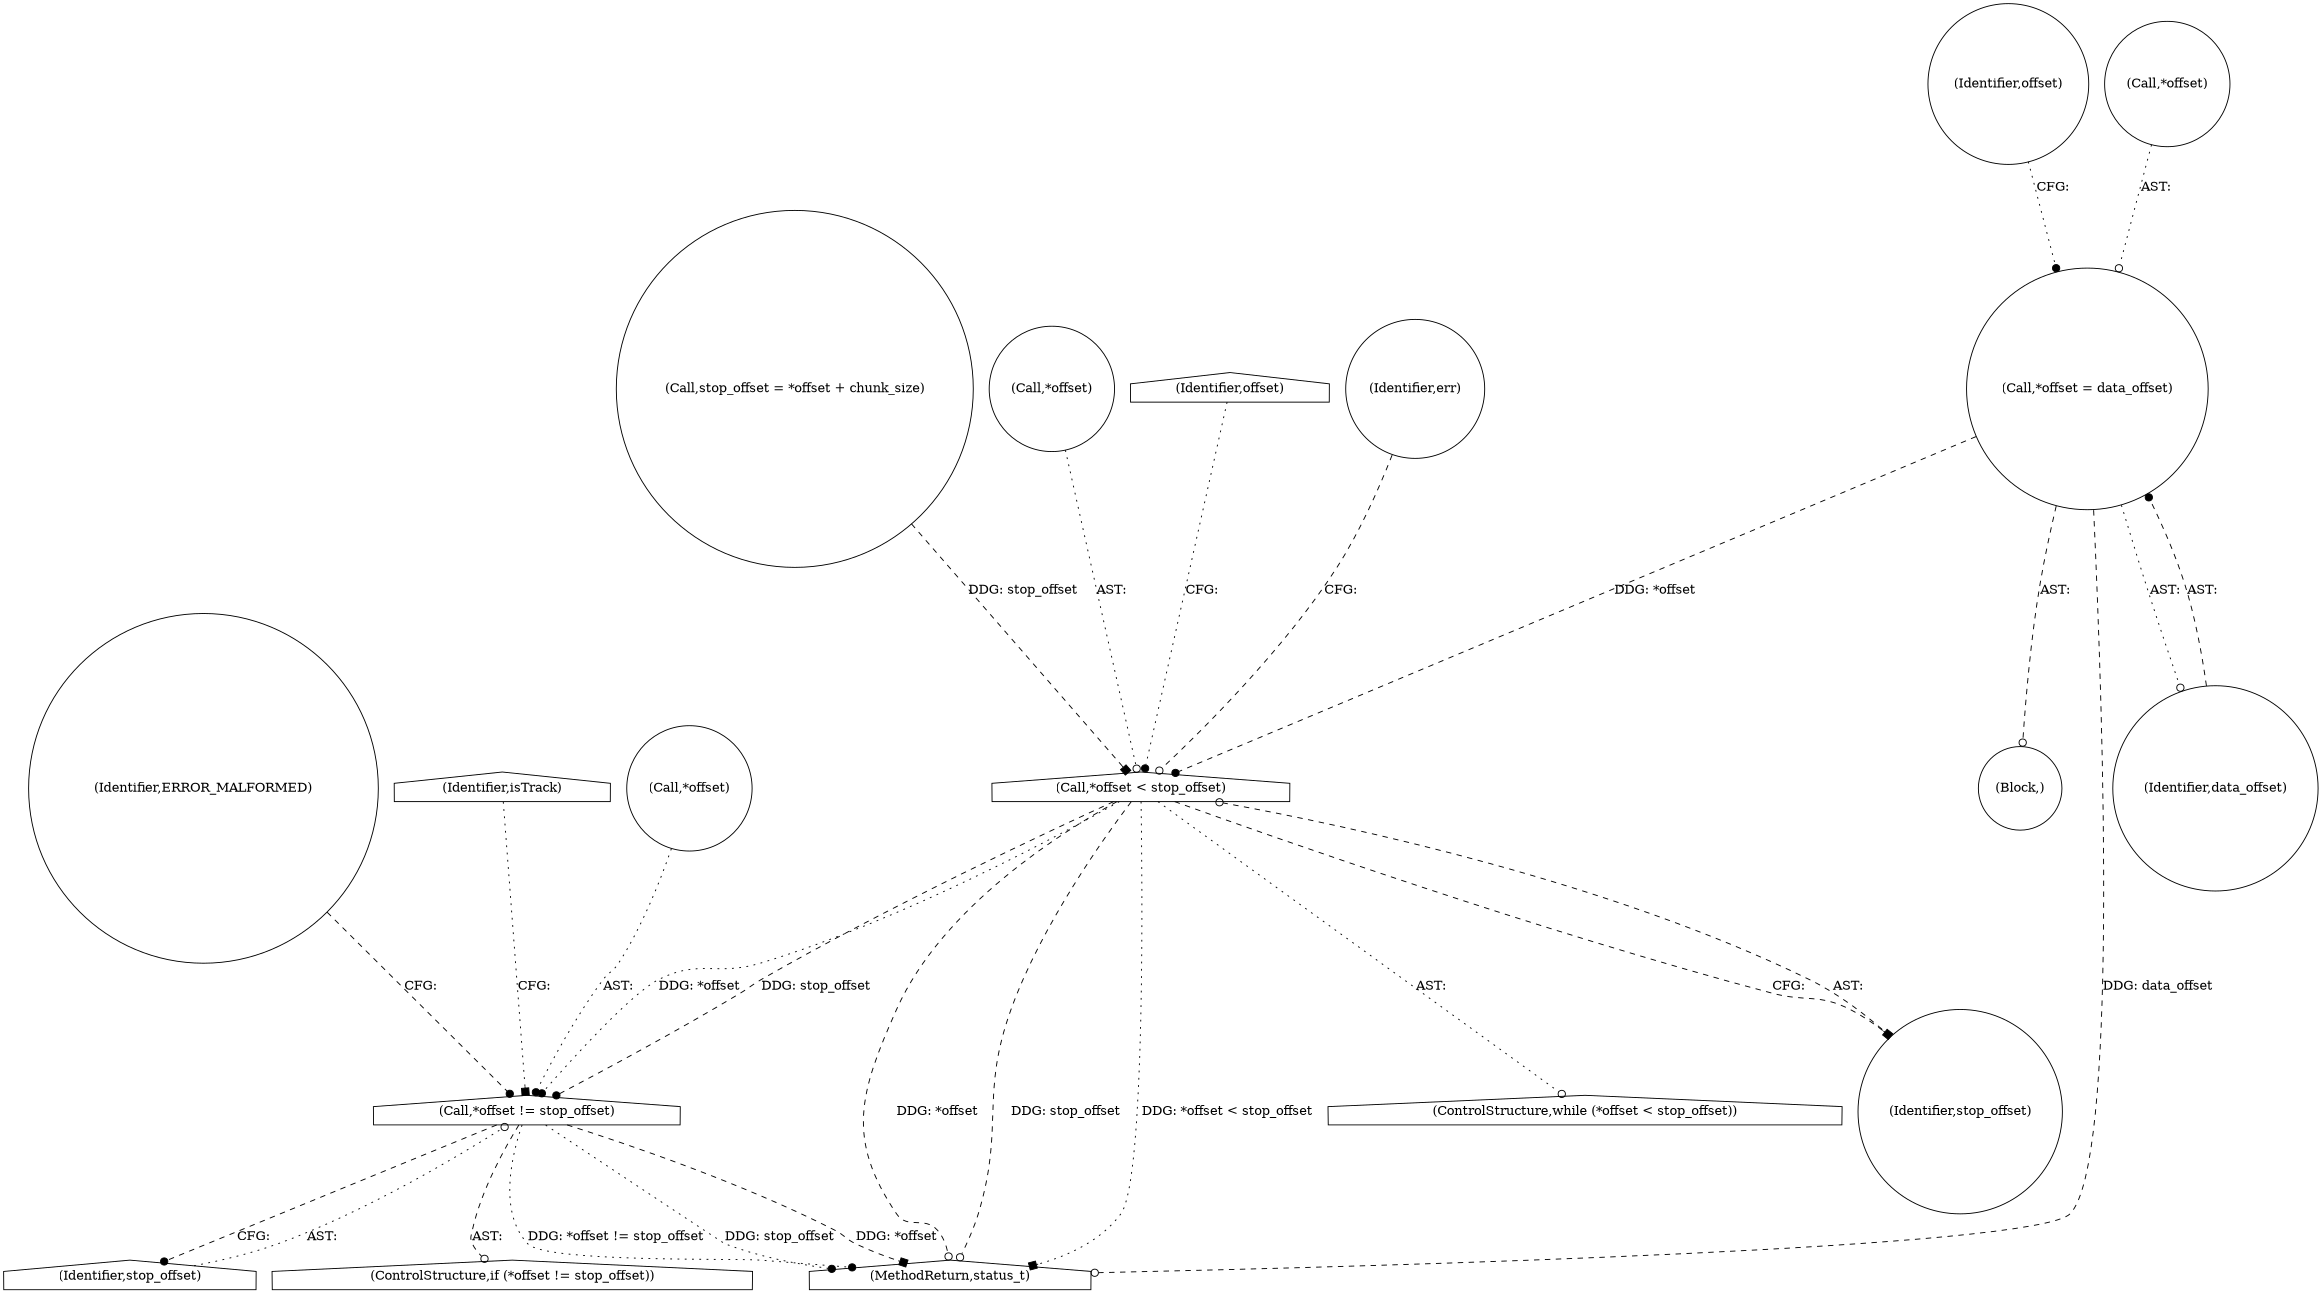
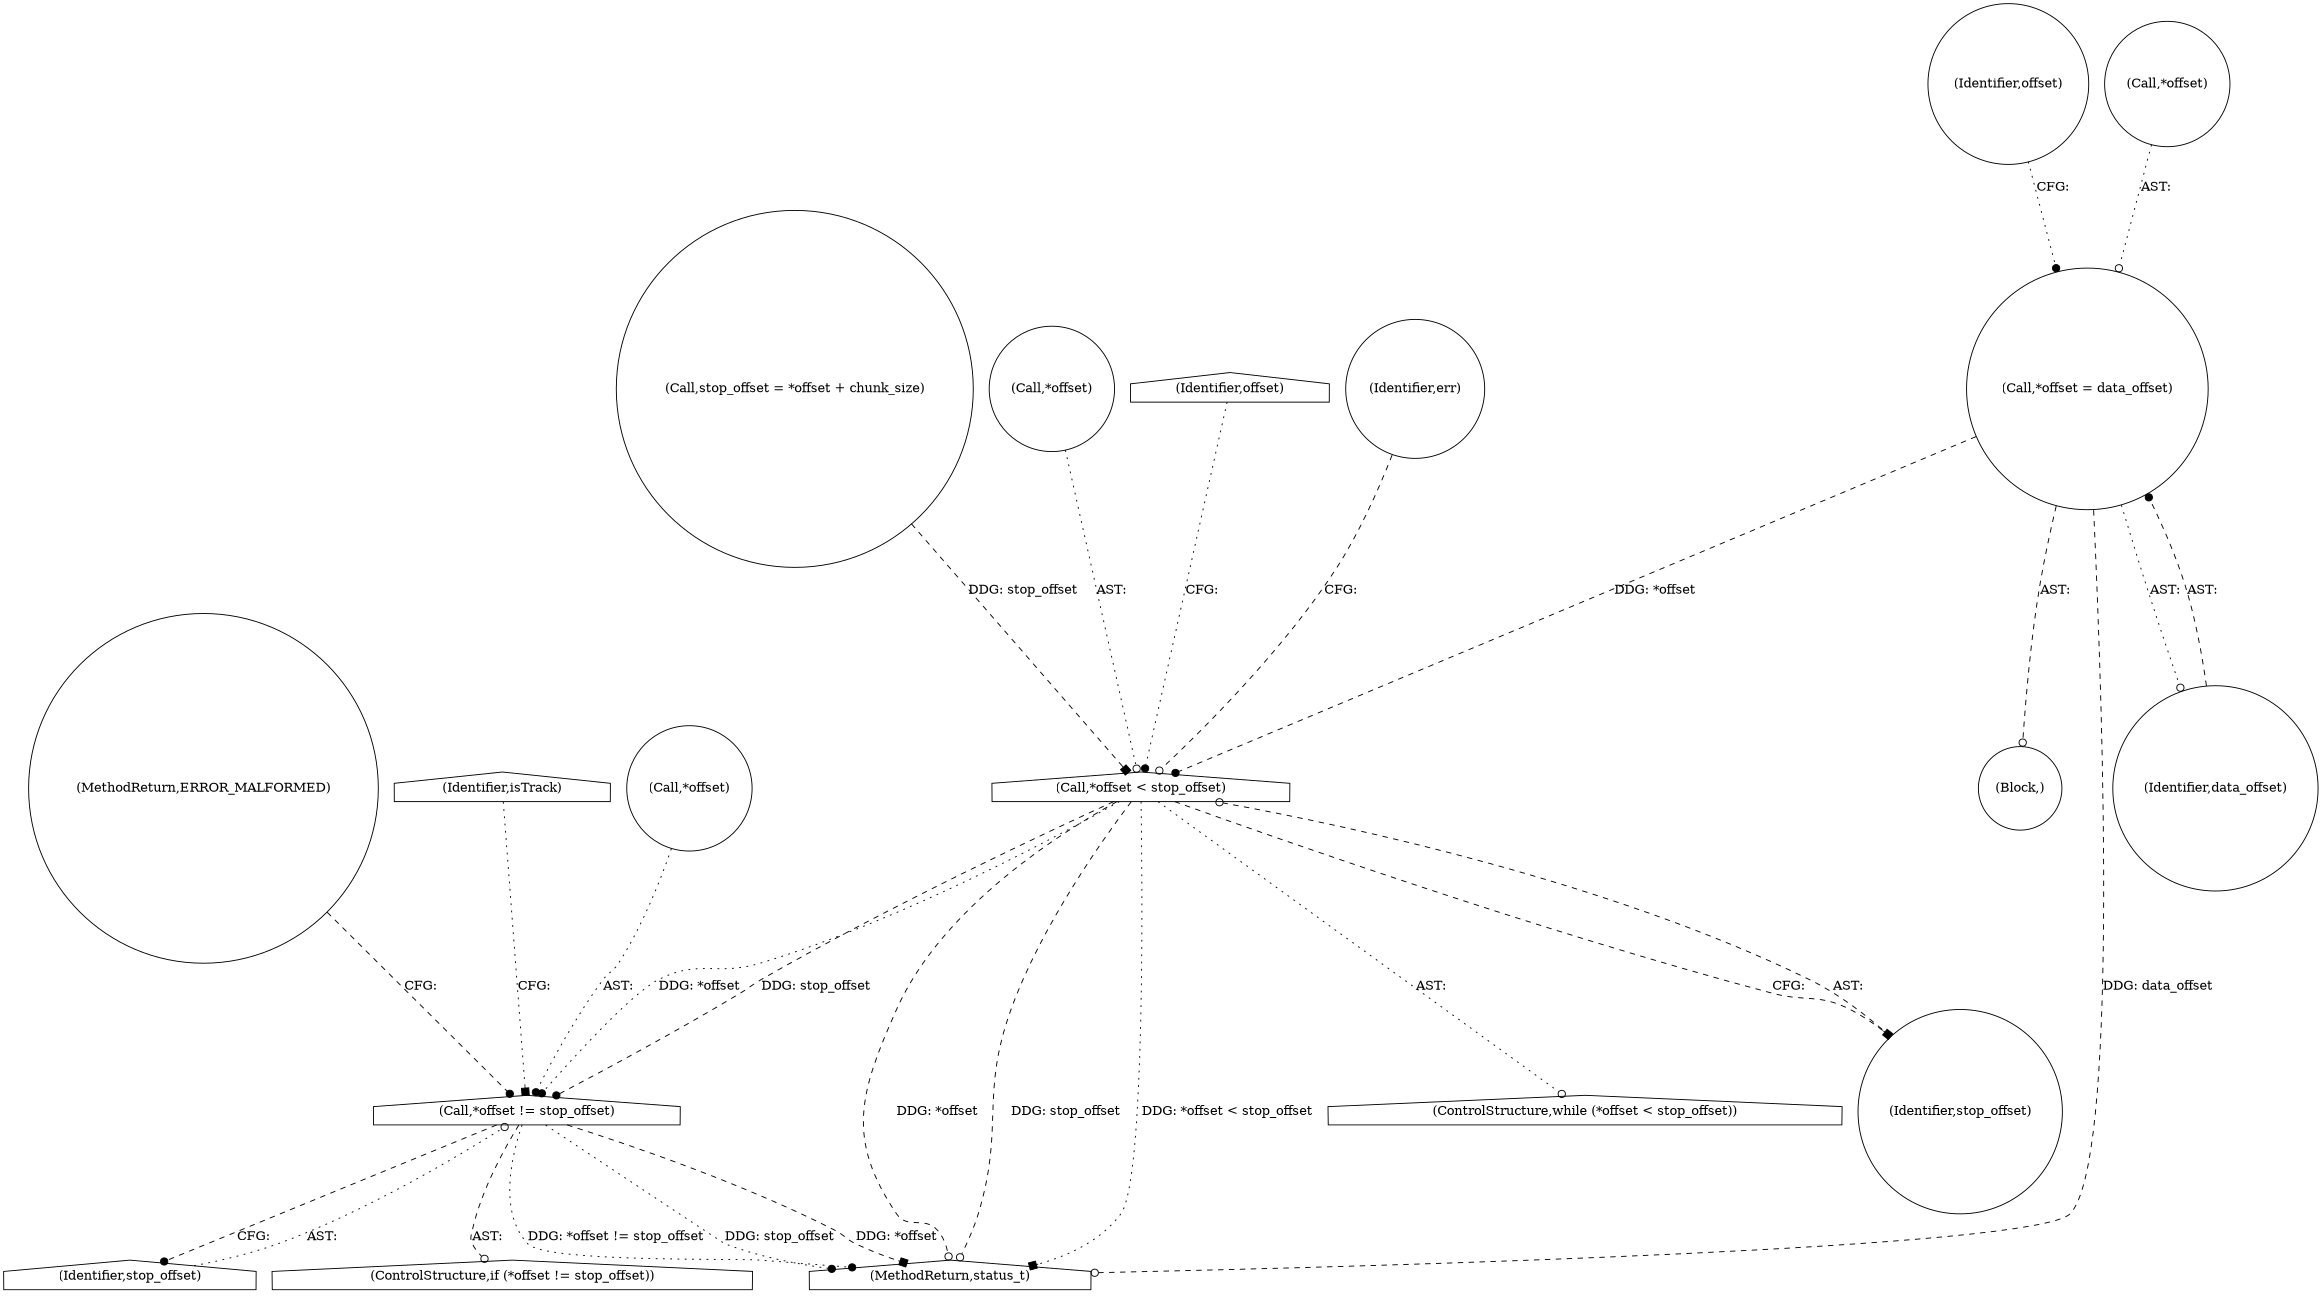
(203, 788) -> (203, 788)
